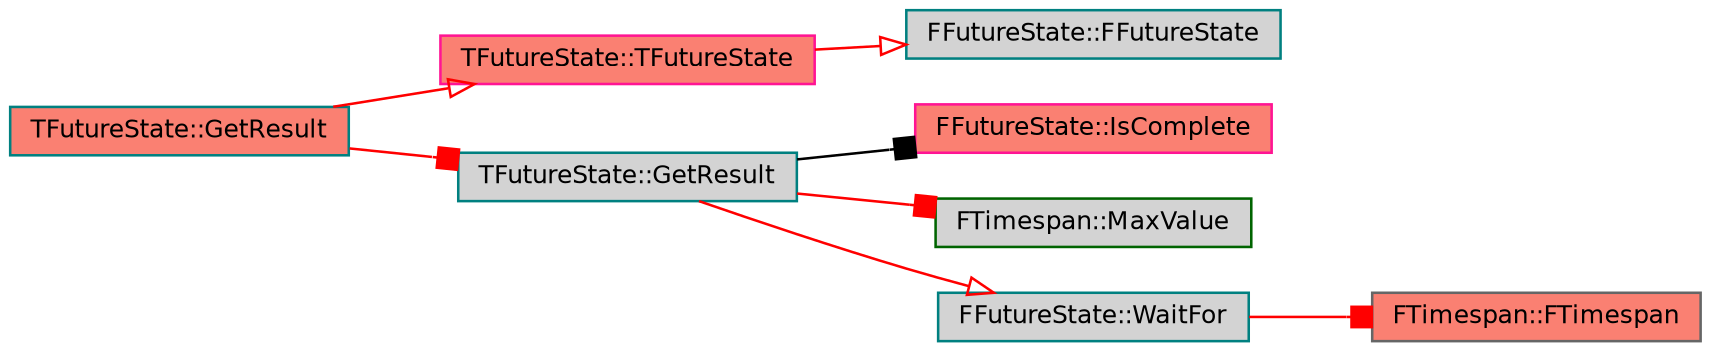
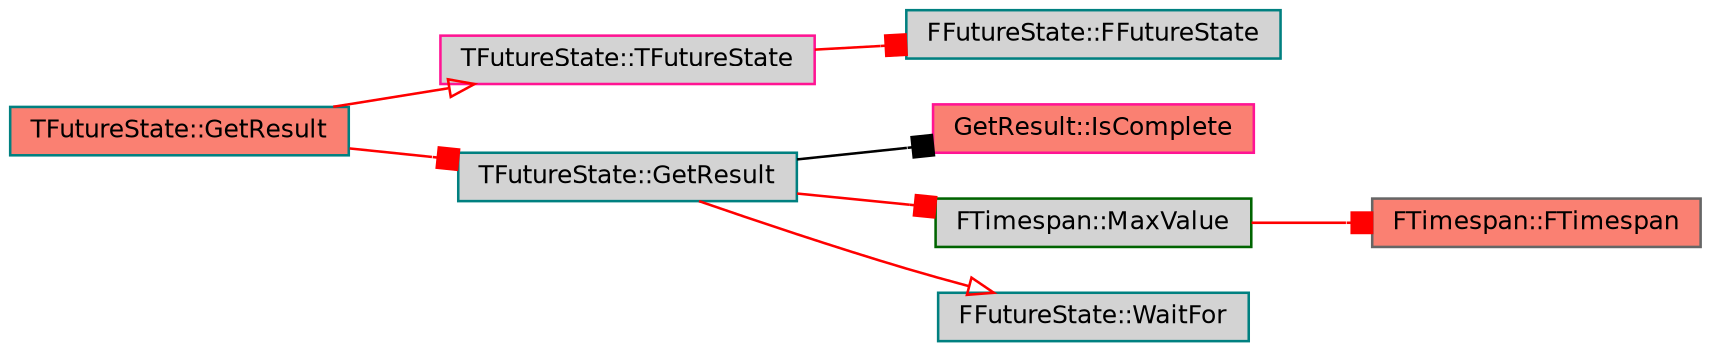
(848, 48) -> (848, 48)
(628, 60) -> (628, 60)
(1093, 129) -> (1093, 129)
(1298, 317) -> (1299, 223)
